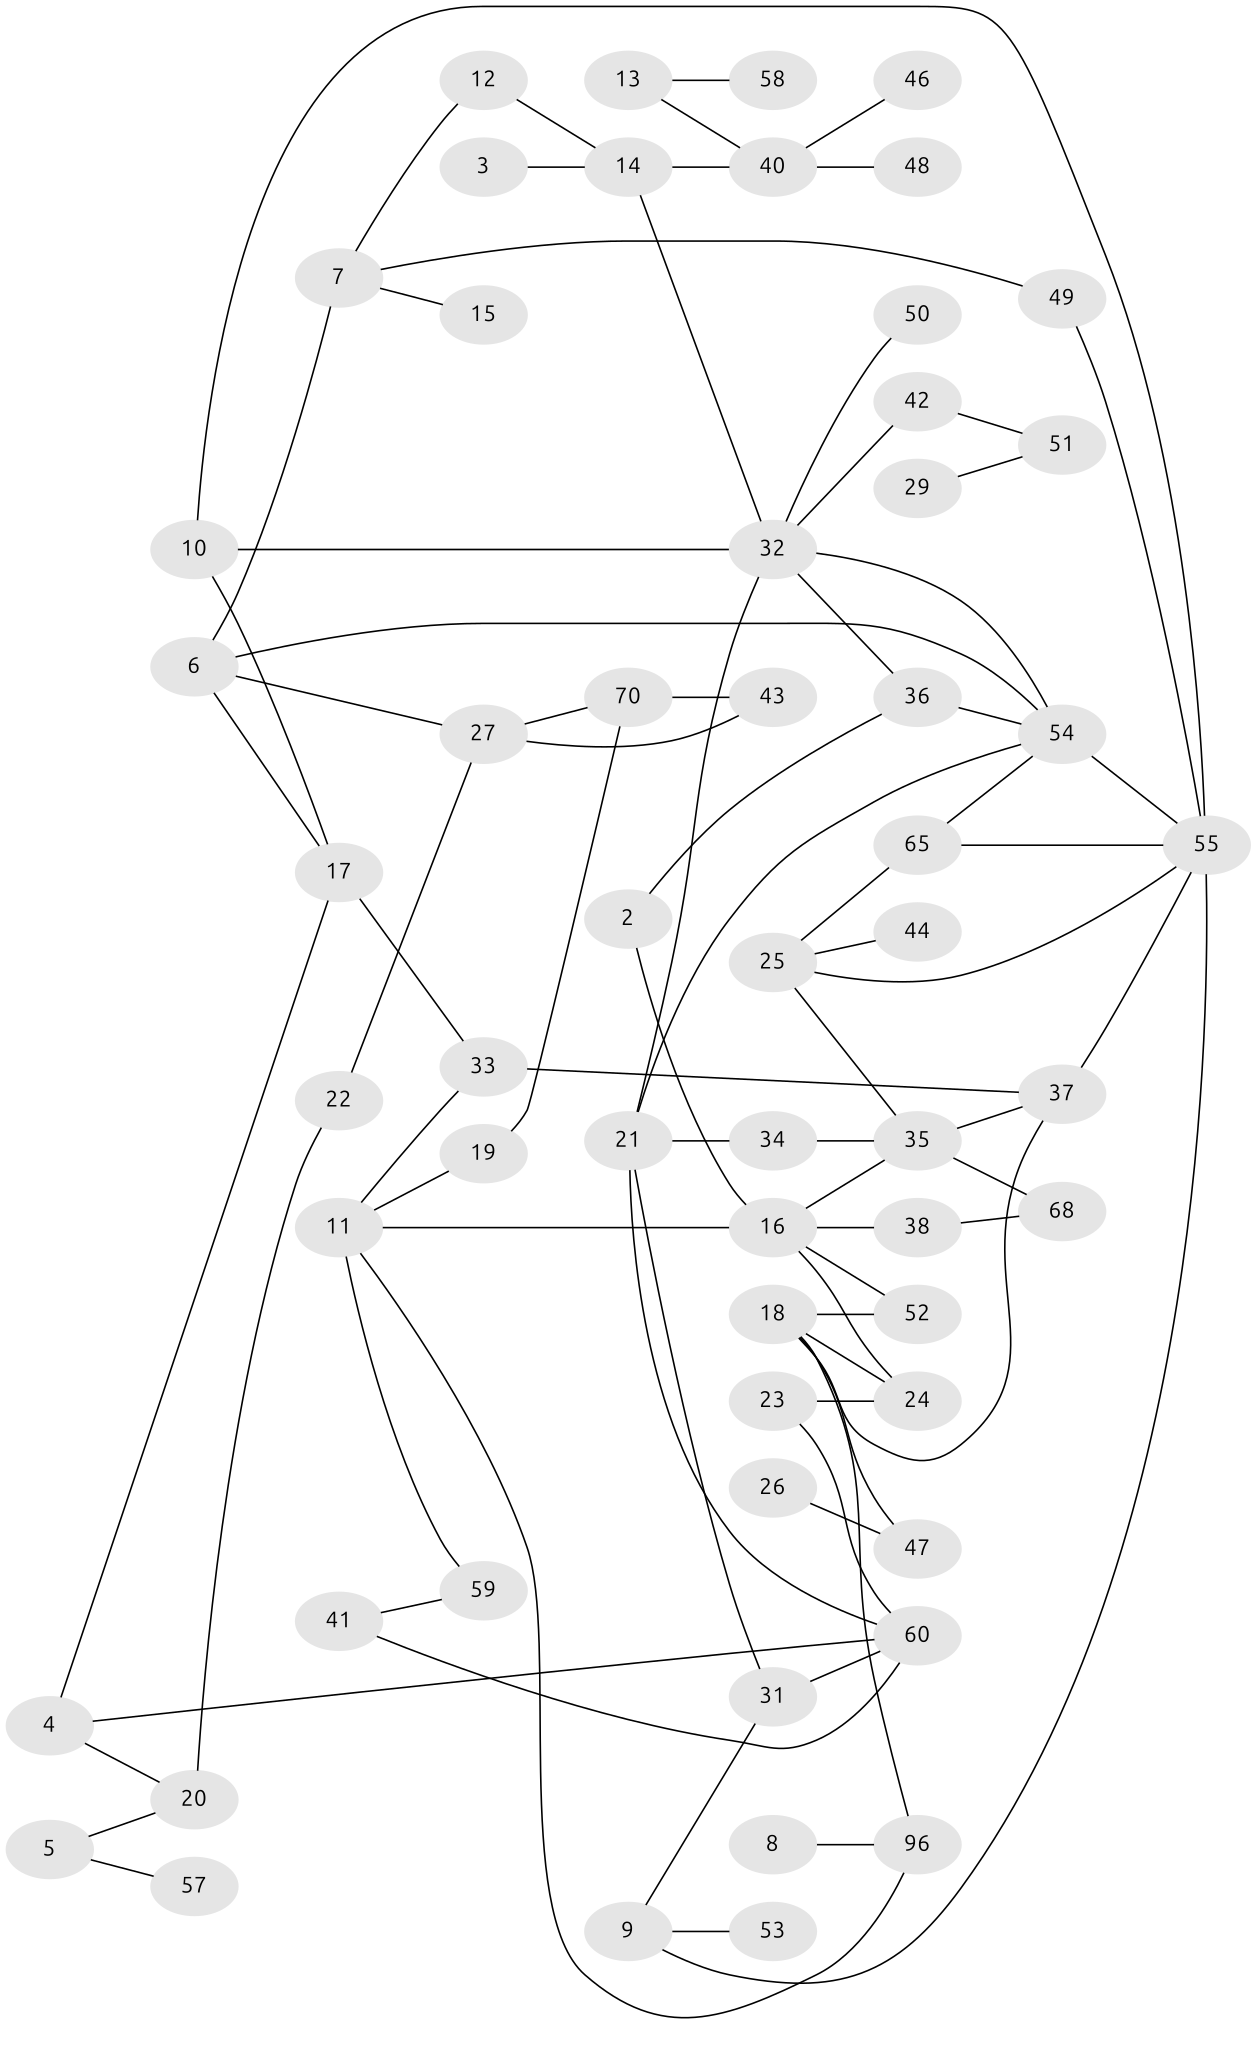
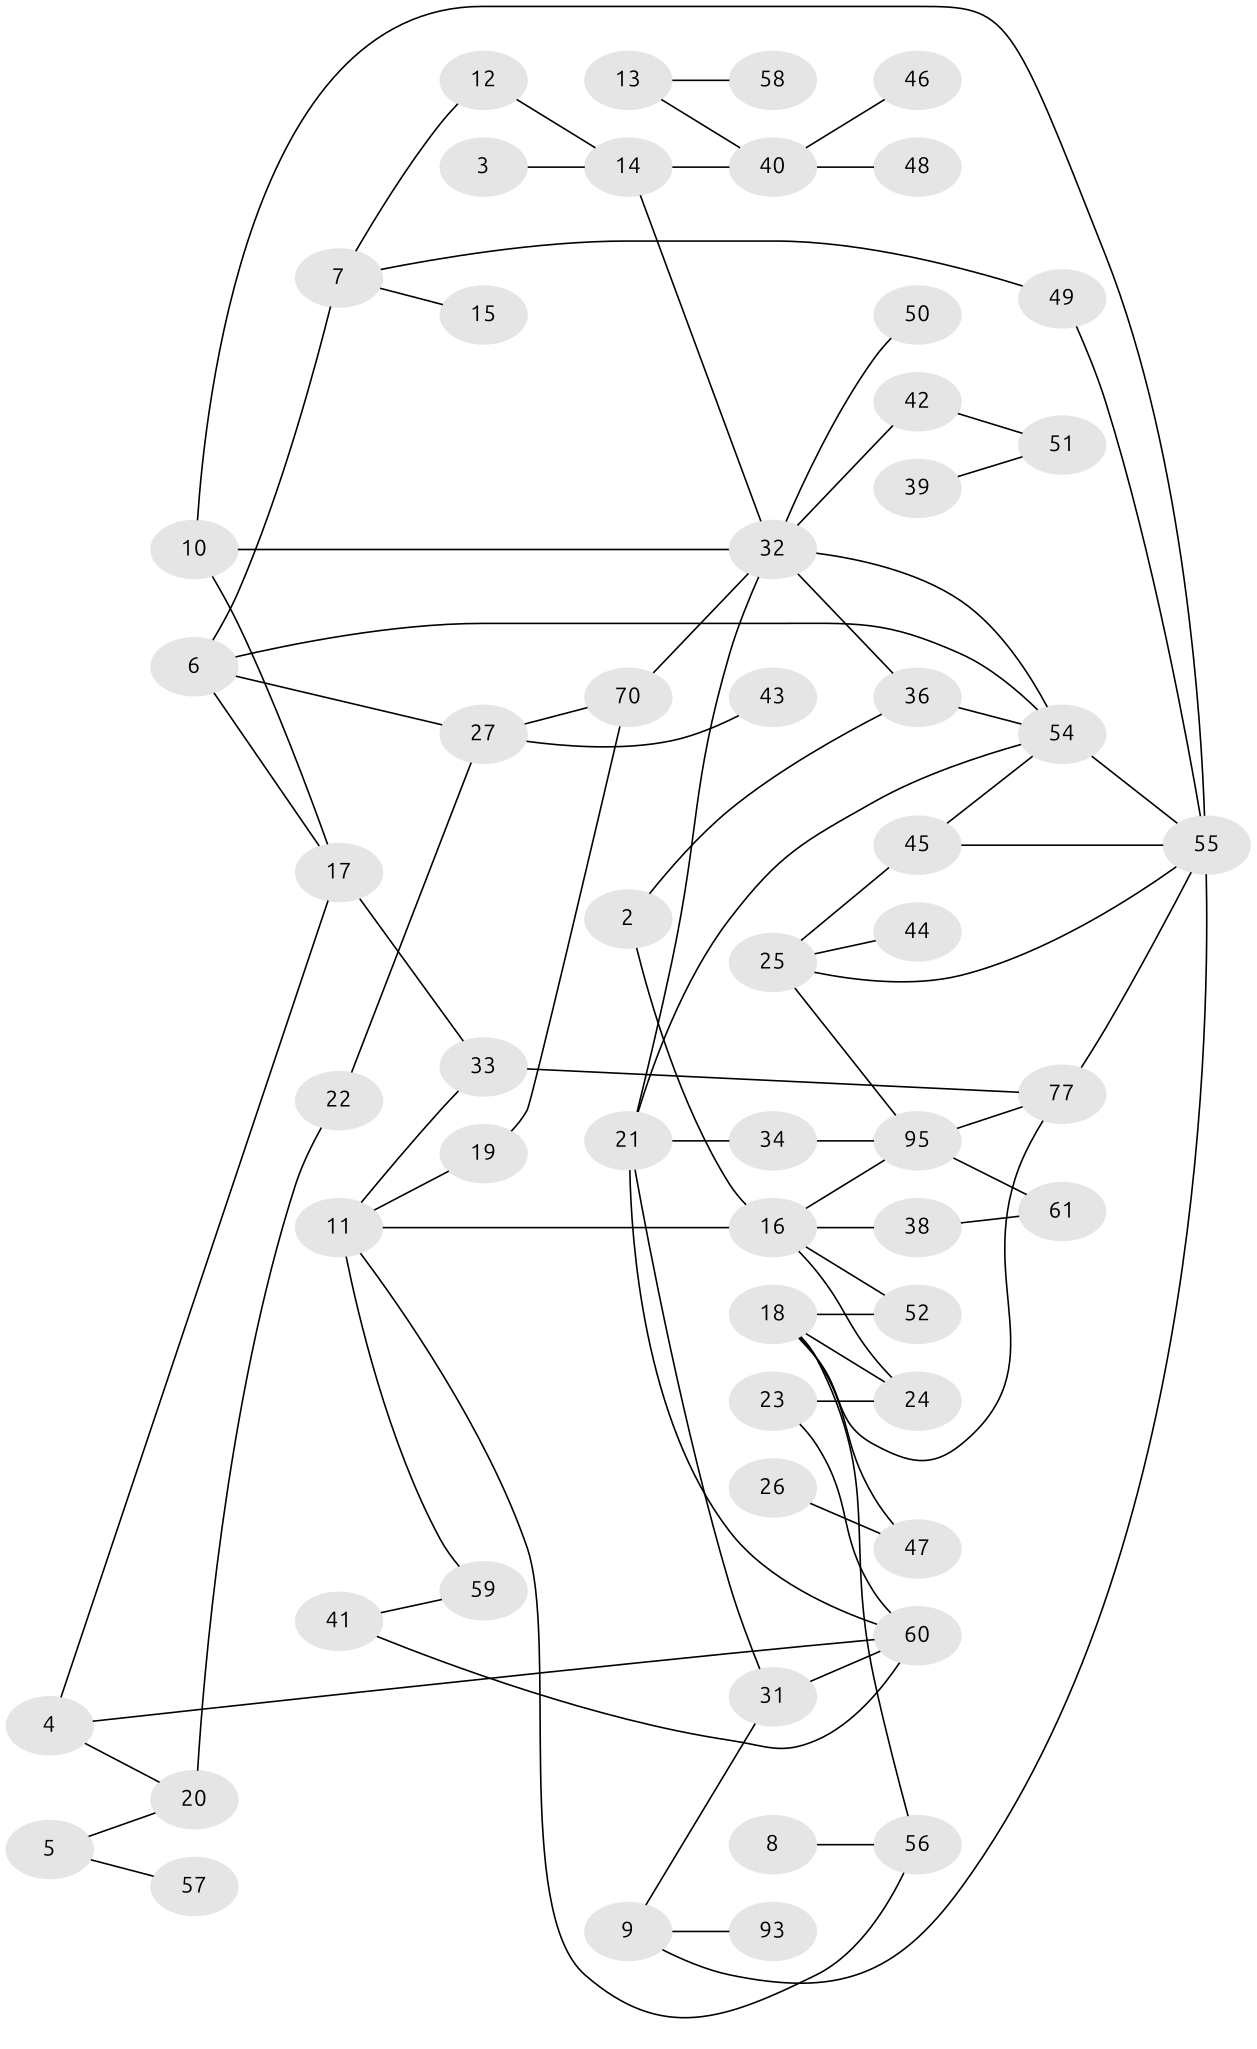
(918, 488) -> (918, 488)
(701, 697) -> (691, 633)
(918, 845) -> (918, 845)
(1062, 1094) -> (1062, 1094)
(918, 1141) -> (918, 1141)
(1062, 1212) -> (1062, 1212)
(918, 1845) -> (918, 1845)
(773, 1932) -> (773, 1932)
